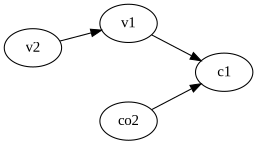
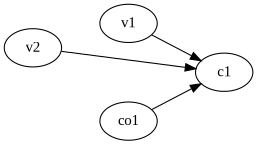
(76, 37) -> (123, 59)
(129, 121) -> (129, 121)
